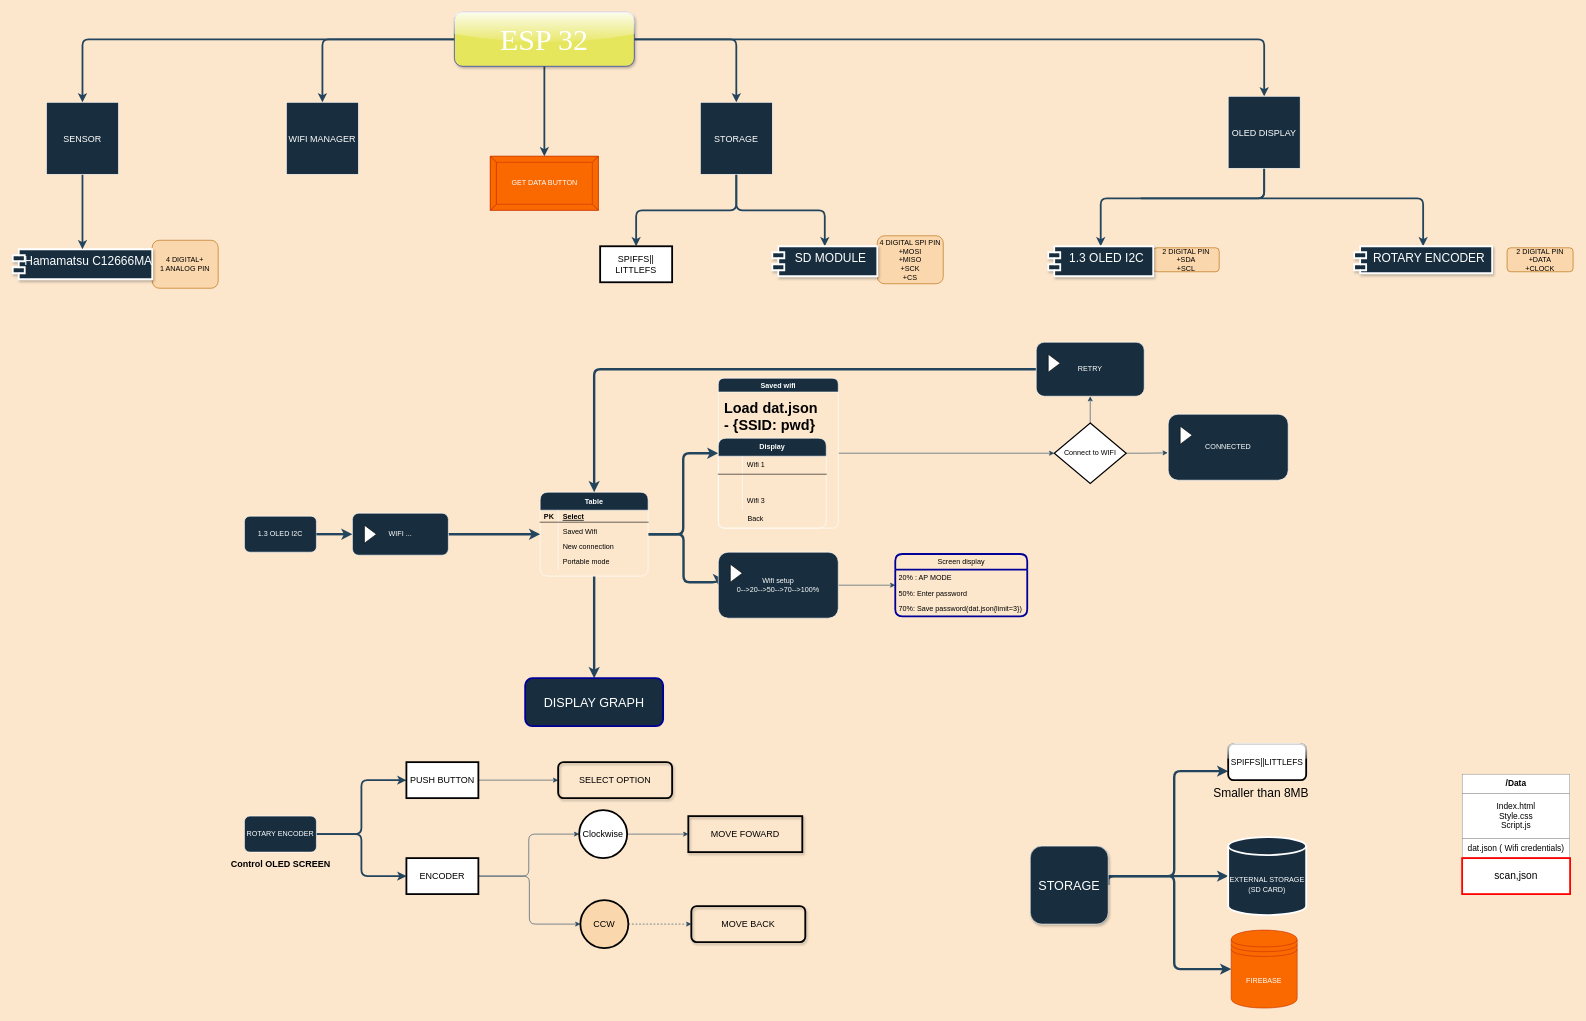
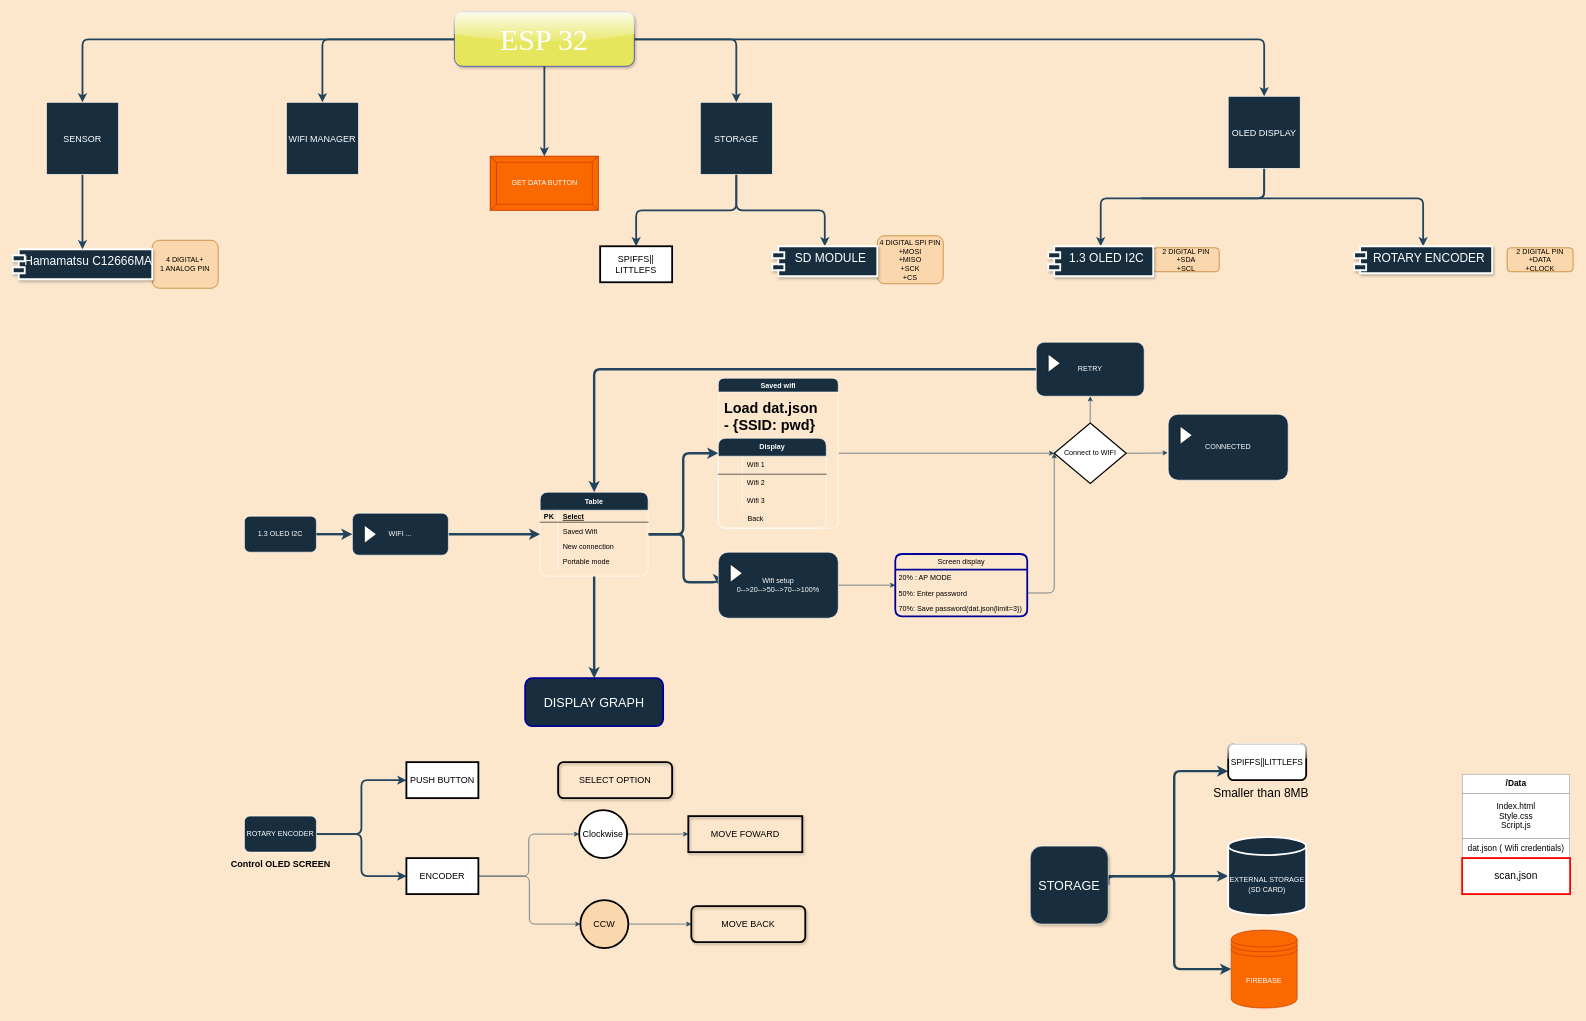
none -> (785, 483)
none -> (1052, 592)
(552, 780) -> none
(658, 924) -> (658, 924)
